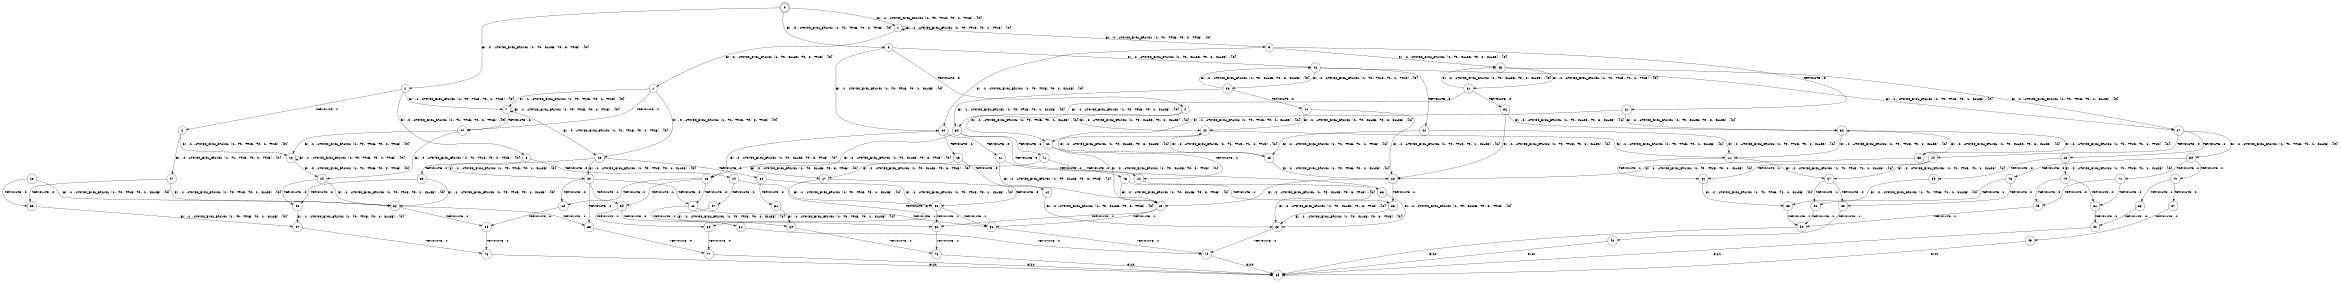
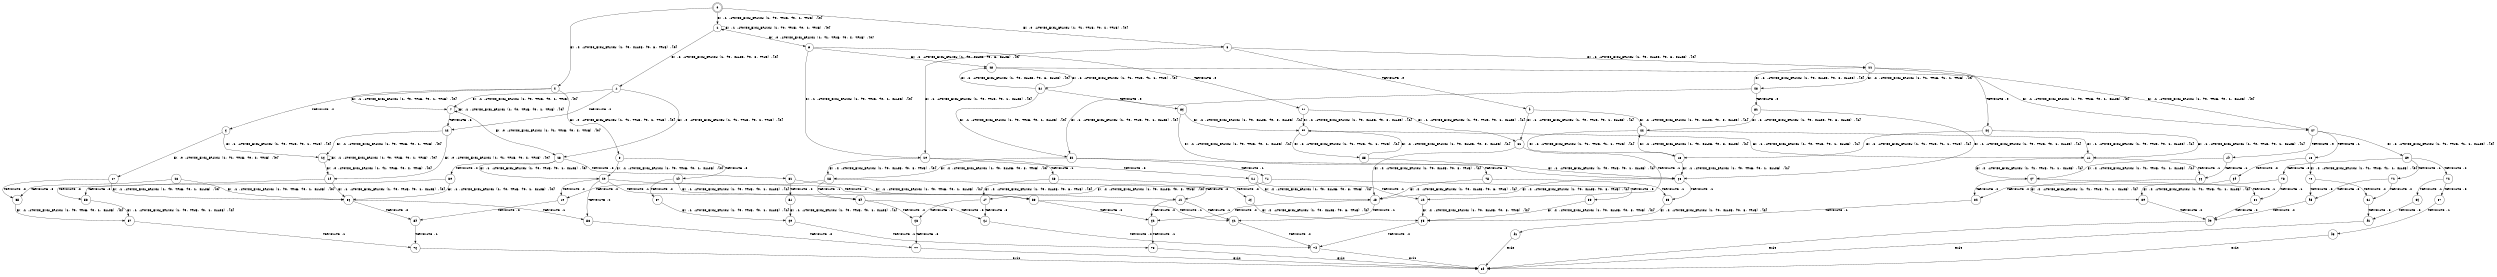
(963, 184) -> (985, 209)
